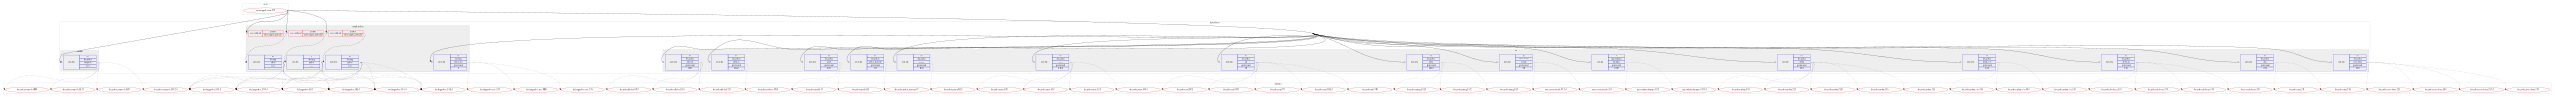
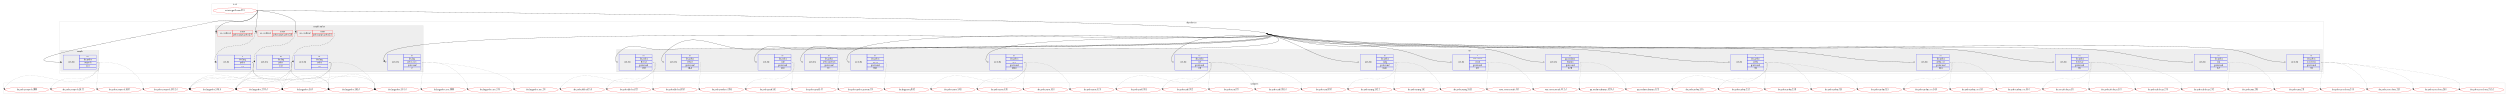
(212, 90) -> none
(953, 90) -> (907, 90)
